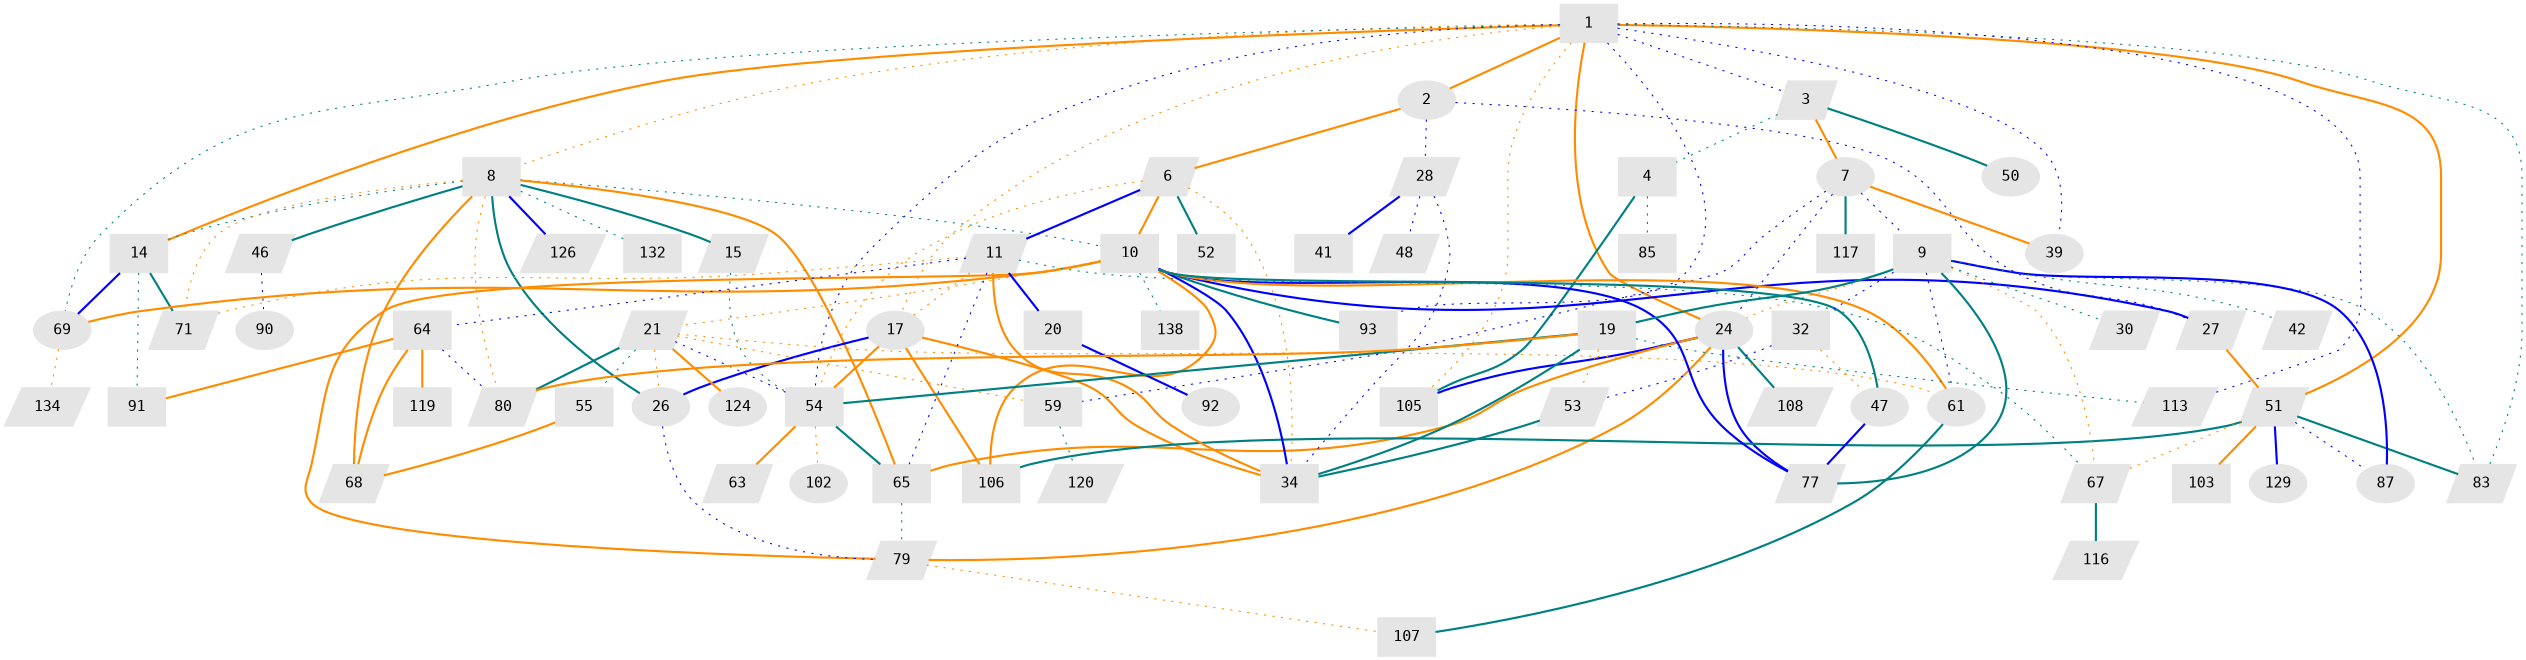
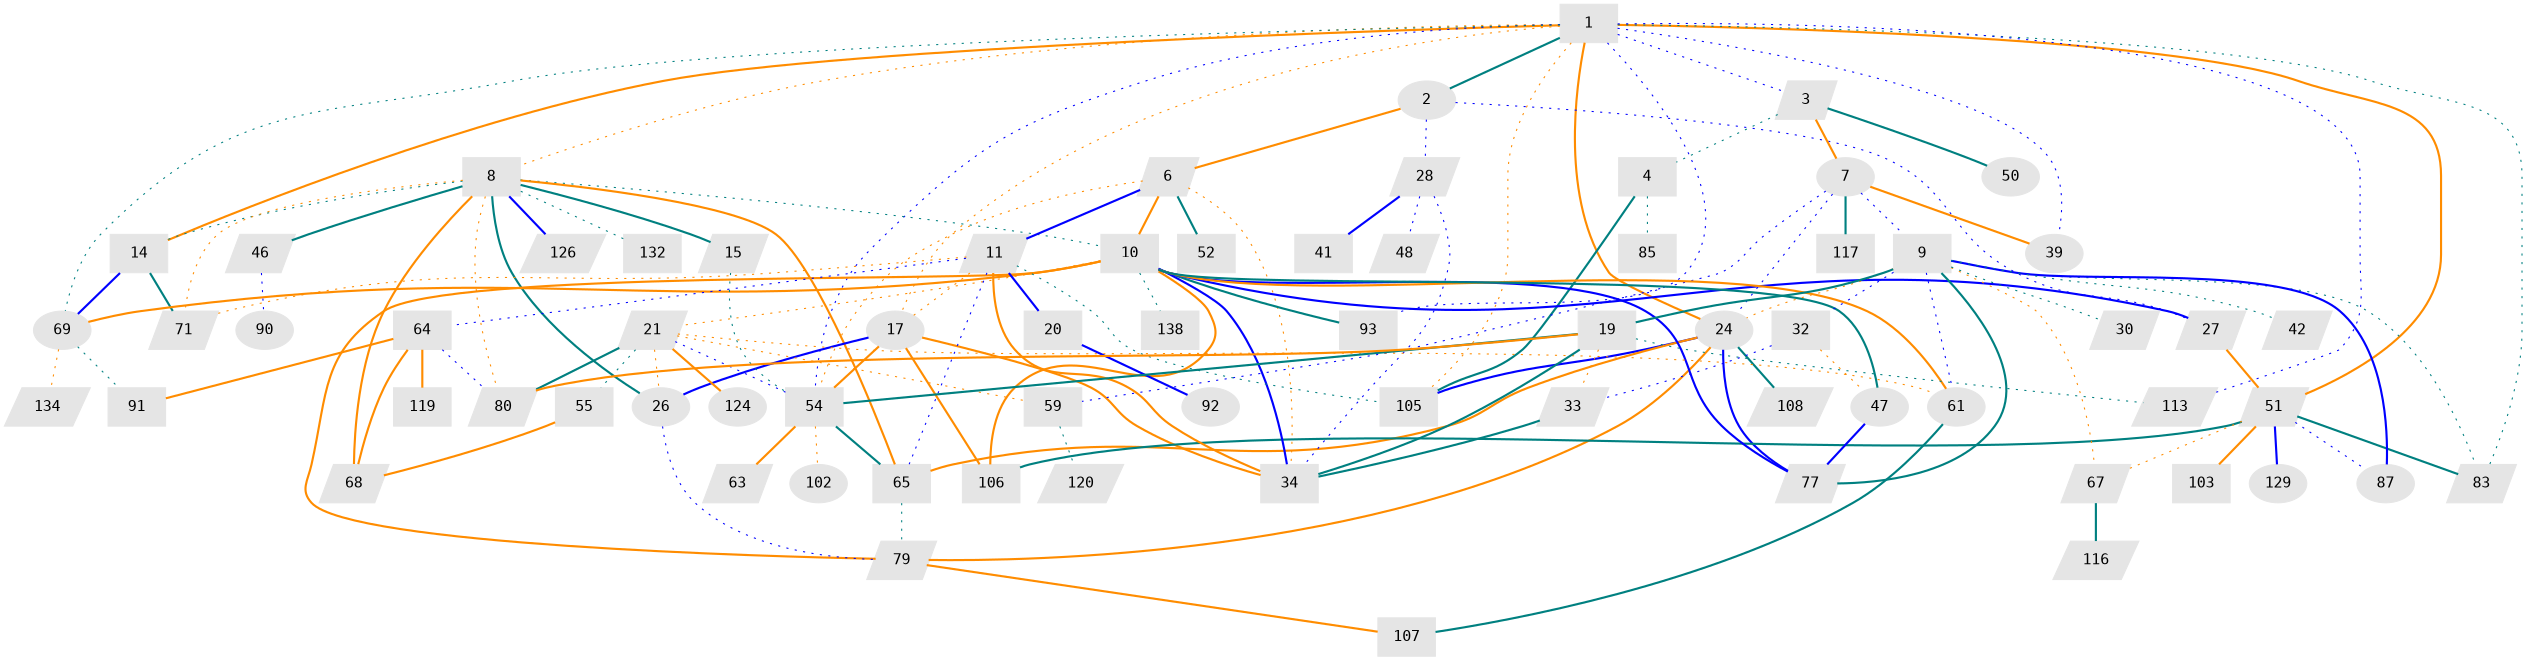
(1505, 63) -> (1505, 63)
(1574, 286) -> (1175, 364)
(138, 330) -> (98, 367)
(1573, 407) -> (1573, 407)
(1152, 598) -> (1152, 598)
